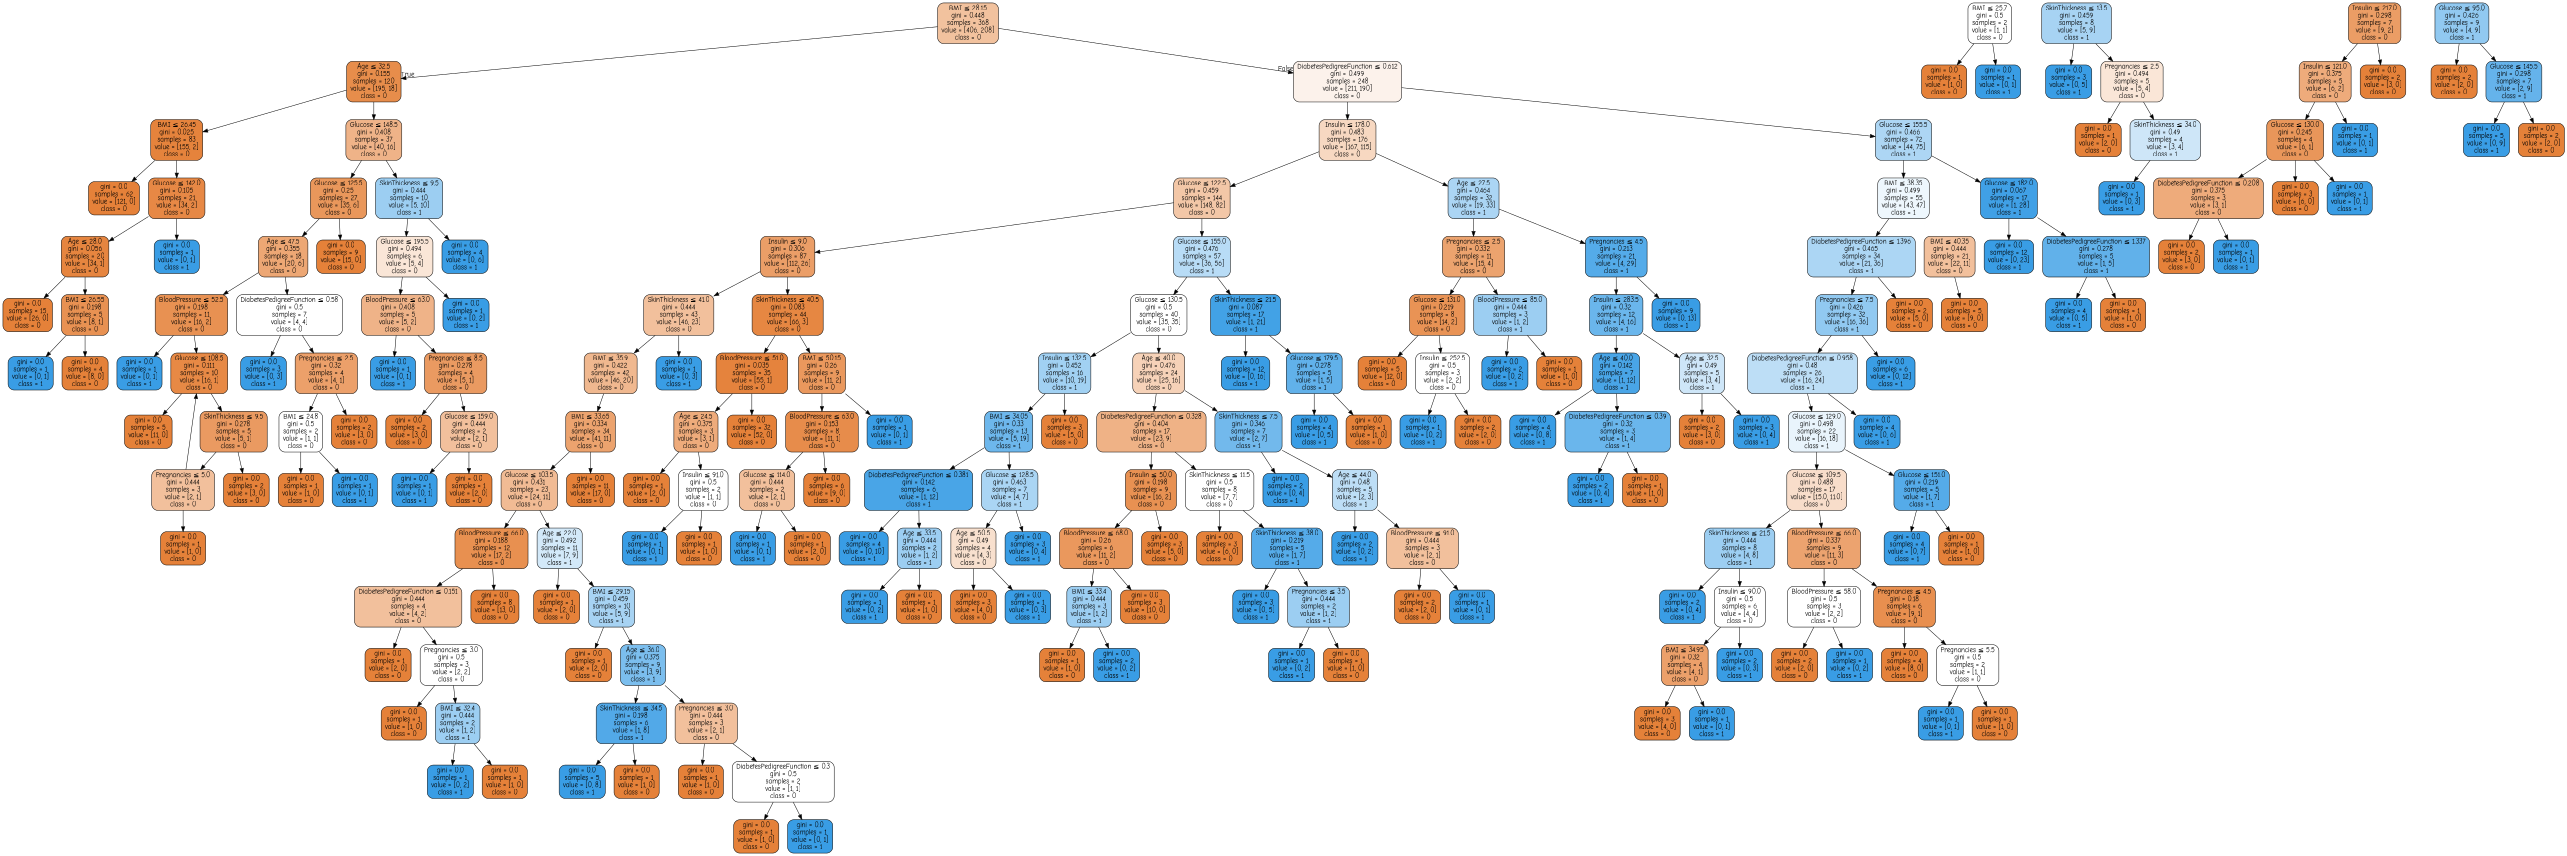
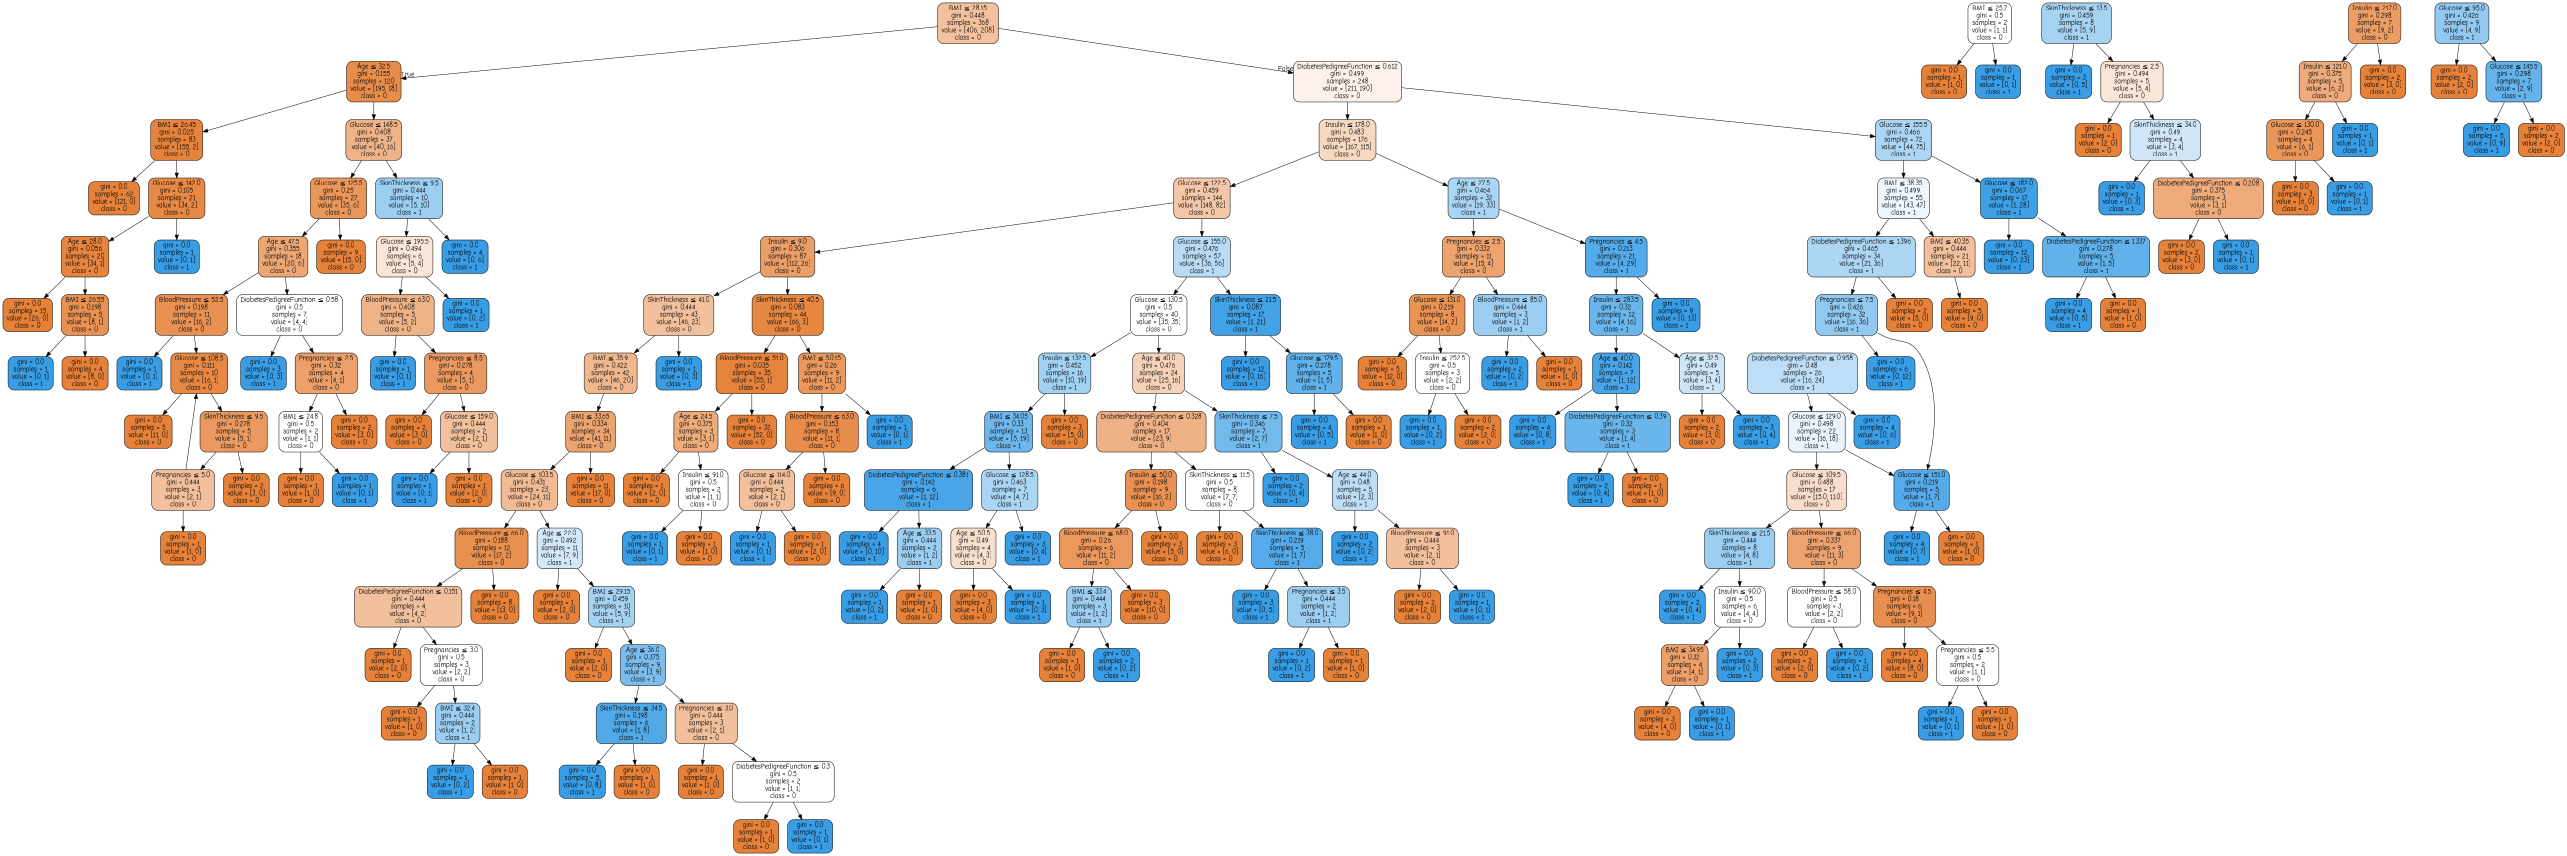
(2255, 167) -> (2185, 167)
none -> (1925, 226)
(1826, 342) -> (1931, 384)
